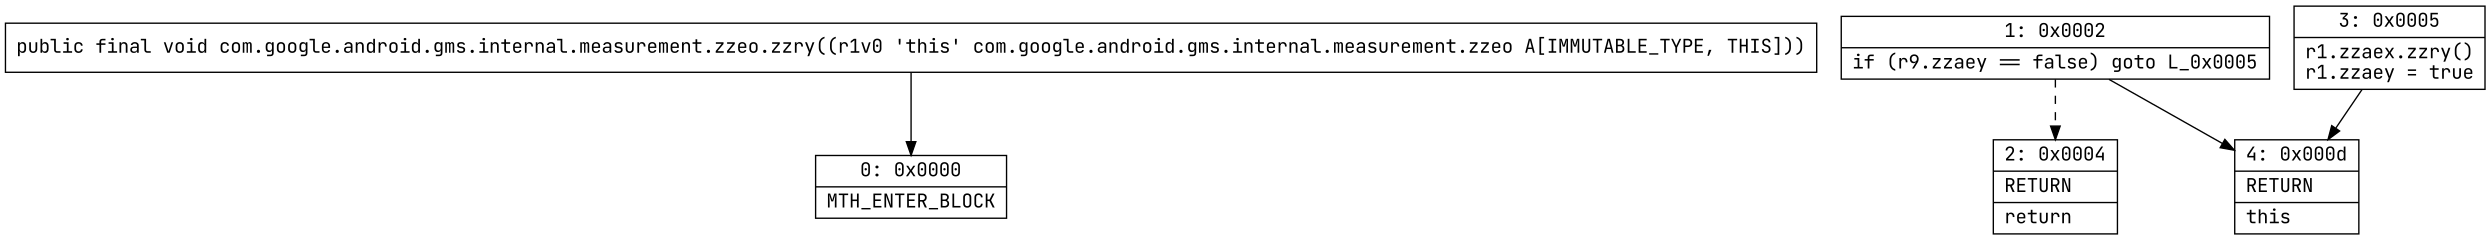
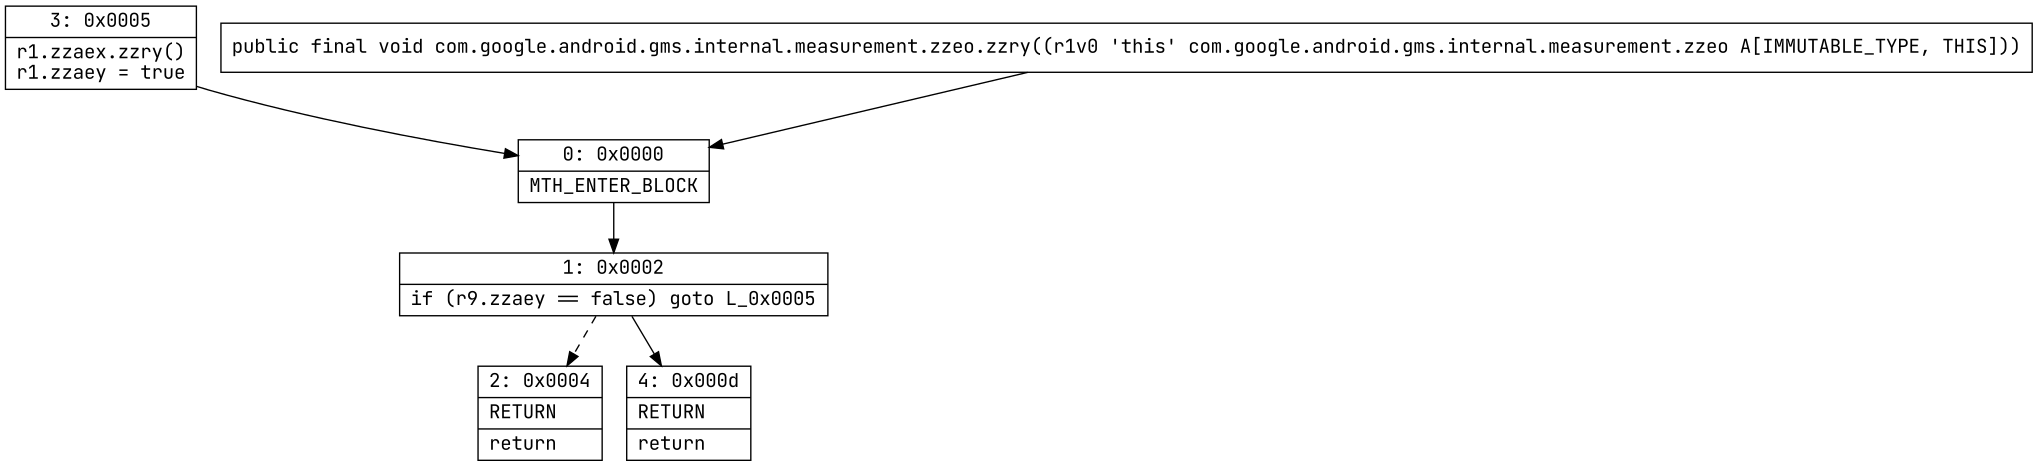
(2349, 109) -> (349, 124)
(2269, 218) -> (672, 444)
none -> (614, 221)
